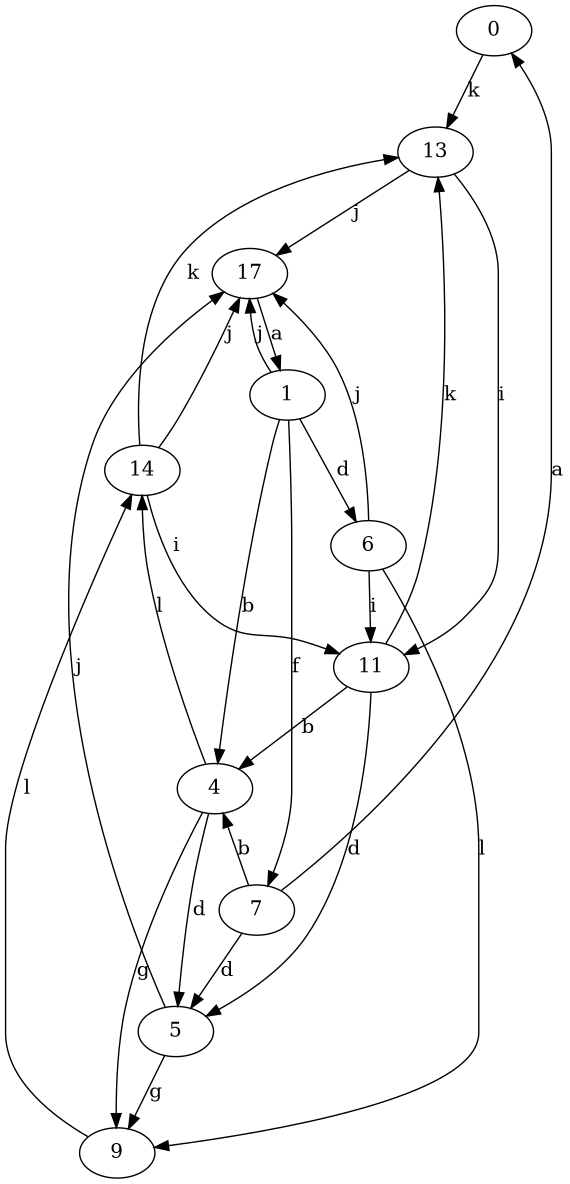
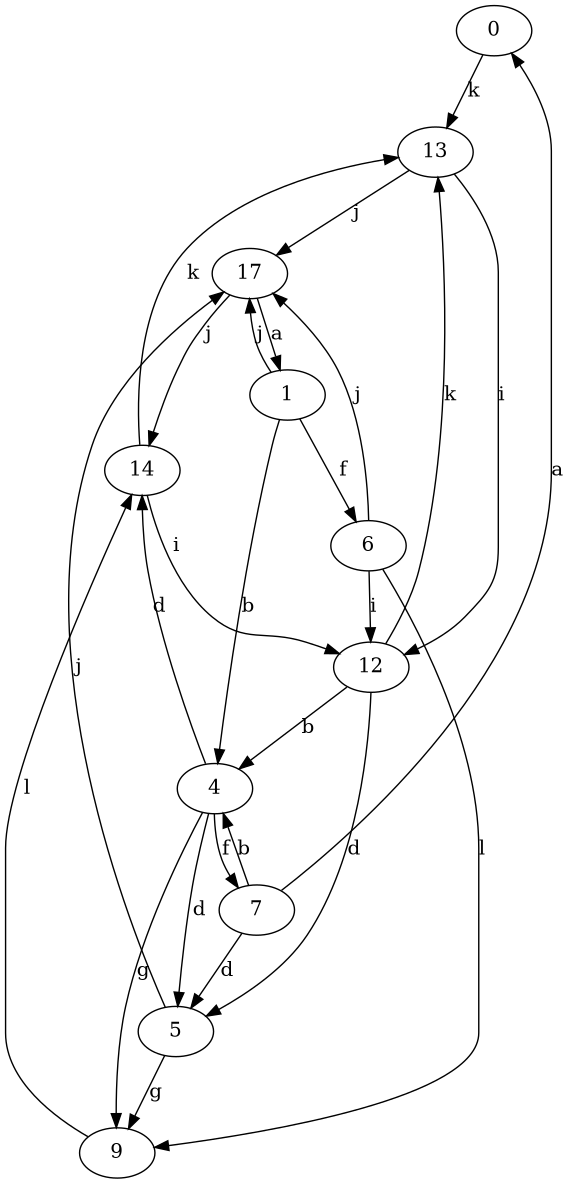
(199, 381) -> (183, 359)
(343, 470) -> (343, 470)
(160, 606) -> (160, 606)
(292, 648) -> (218, 846)
(371, 667) -> (371, 667)
